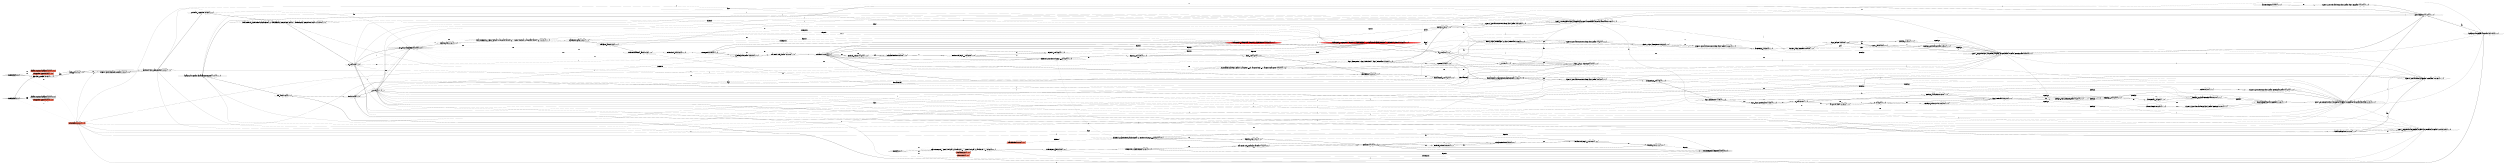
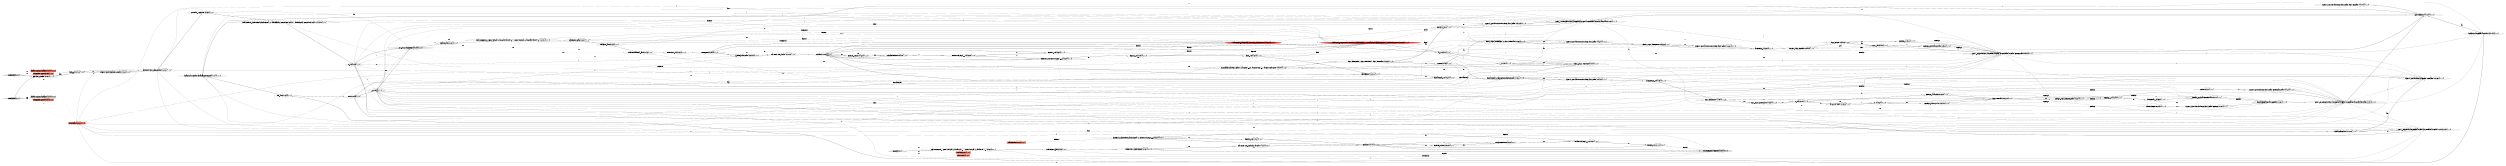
(2272, 5) -> none
